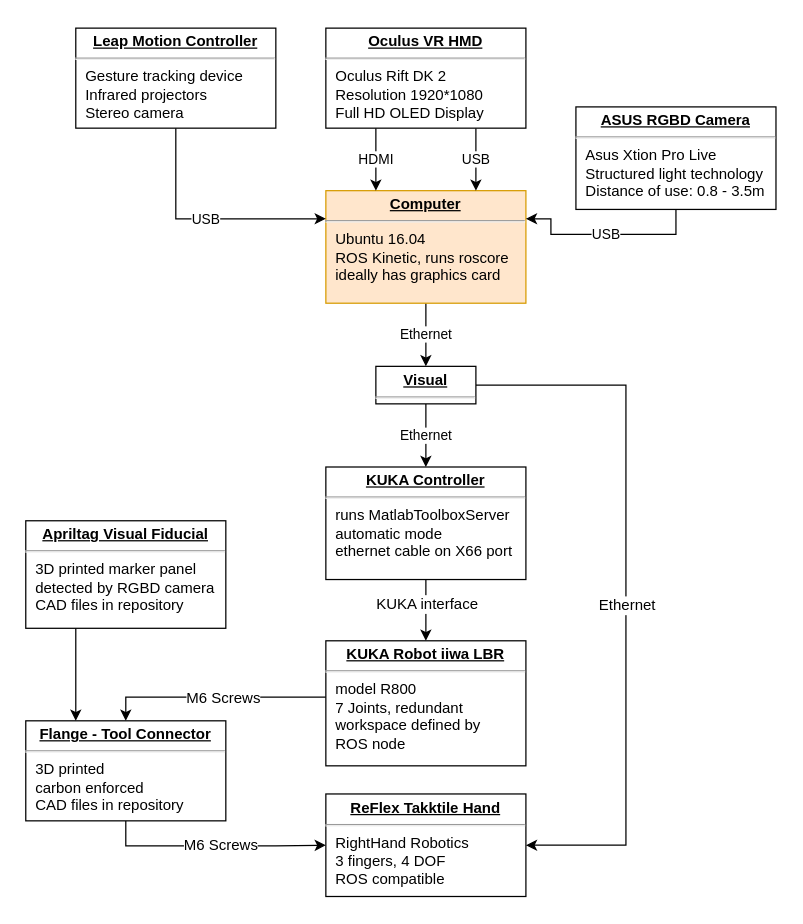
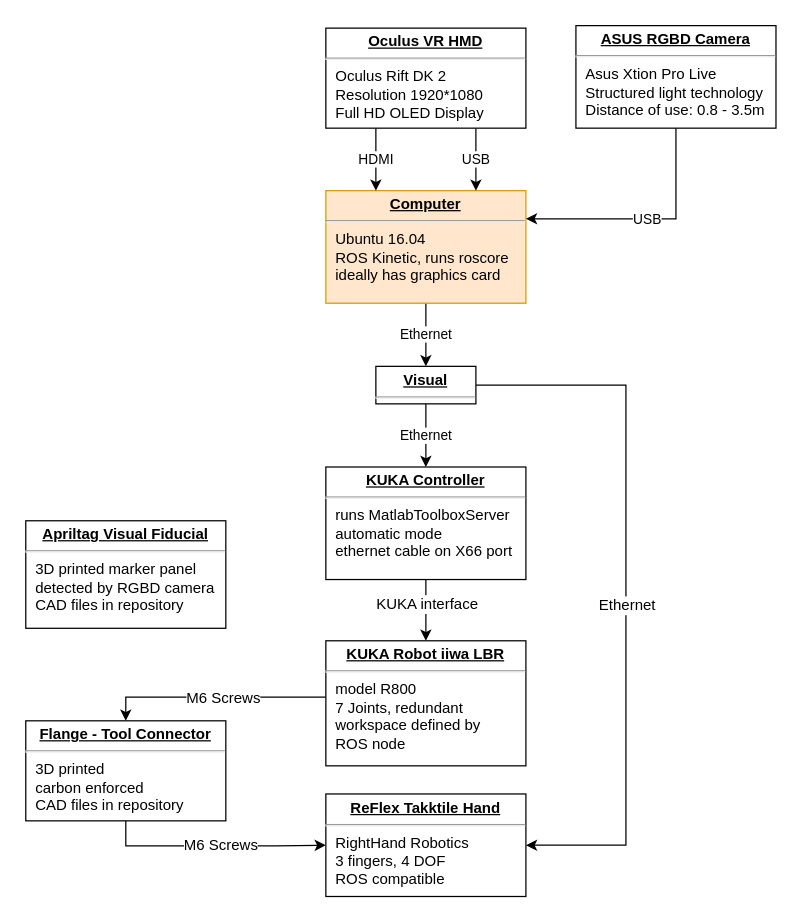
(176, 78) -> none
(676, 158) -> (676, 77)
(202, 219) -> none
(76, 670) -> none
